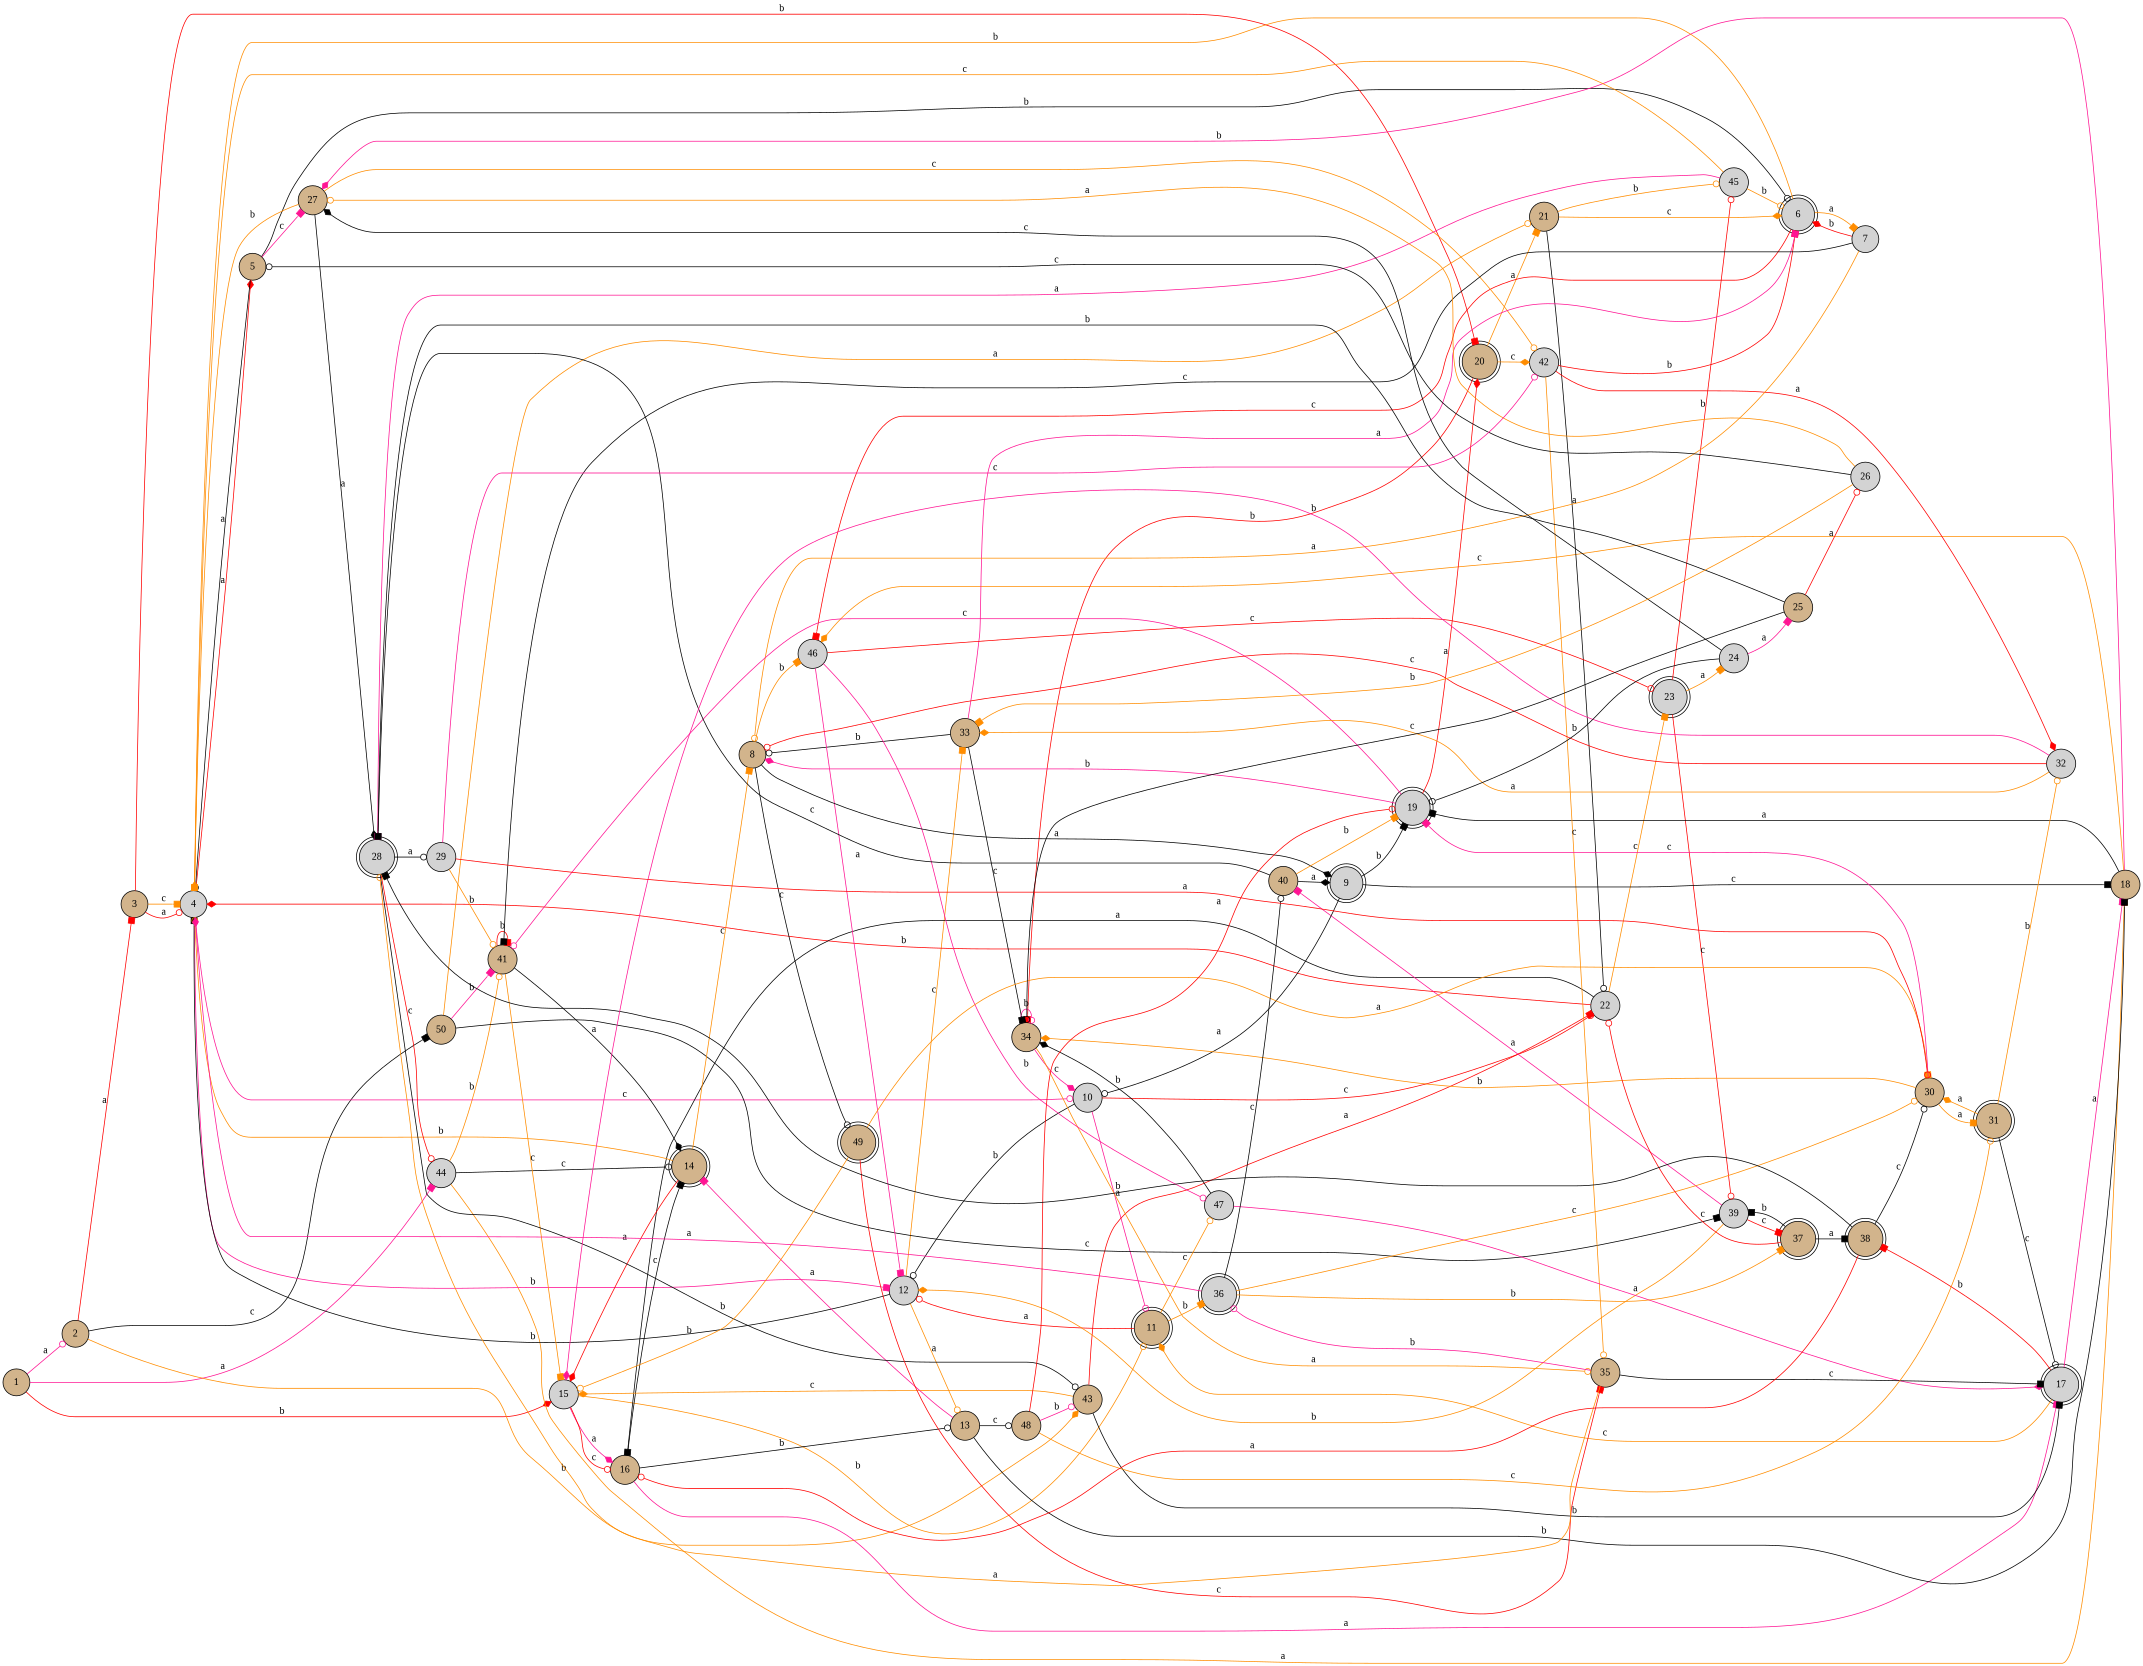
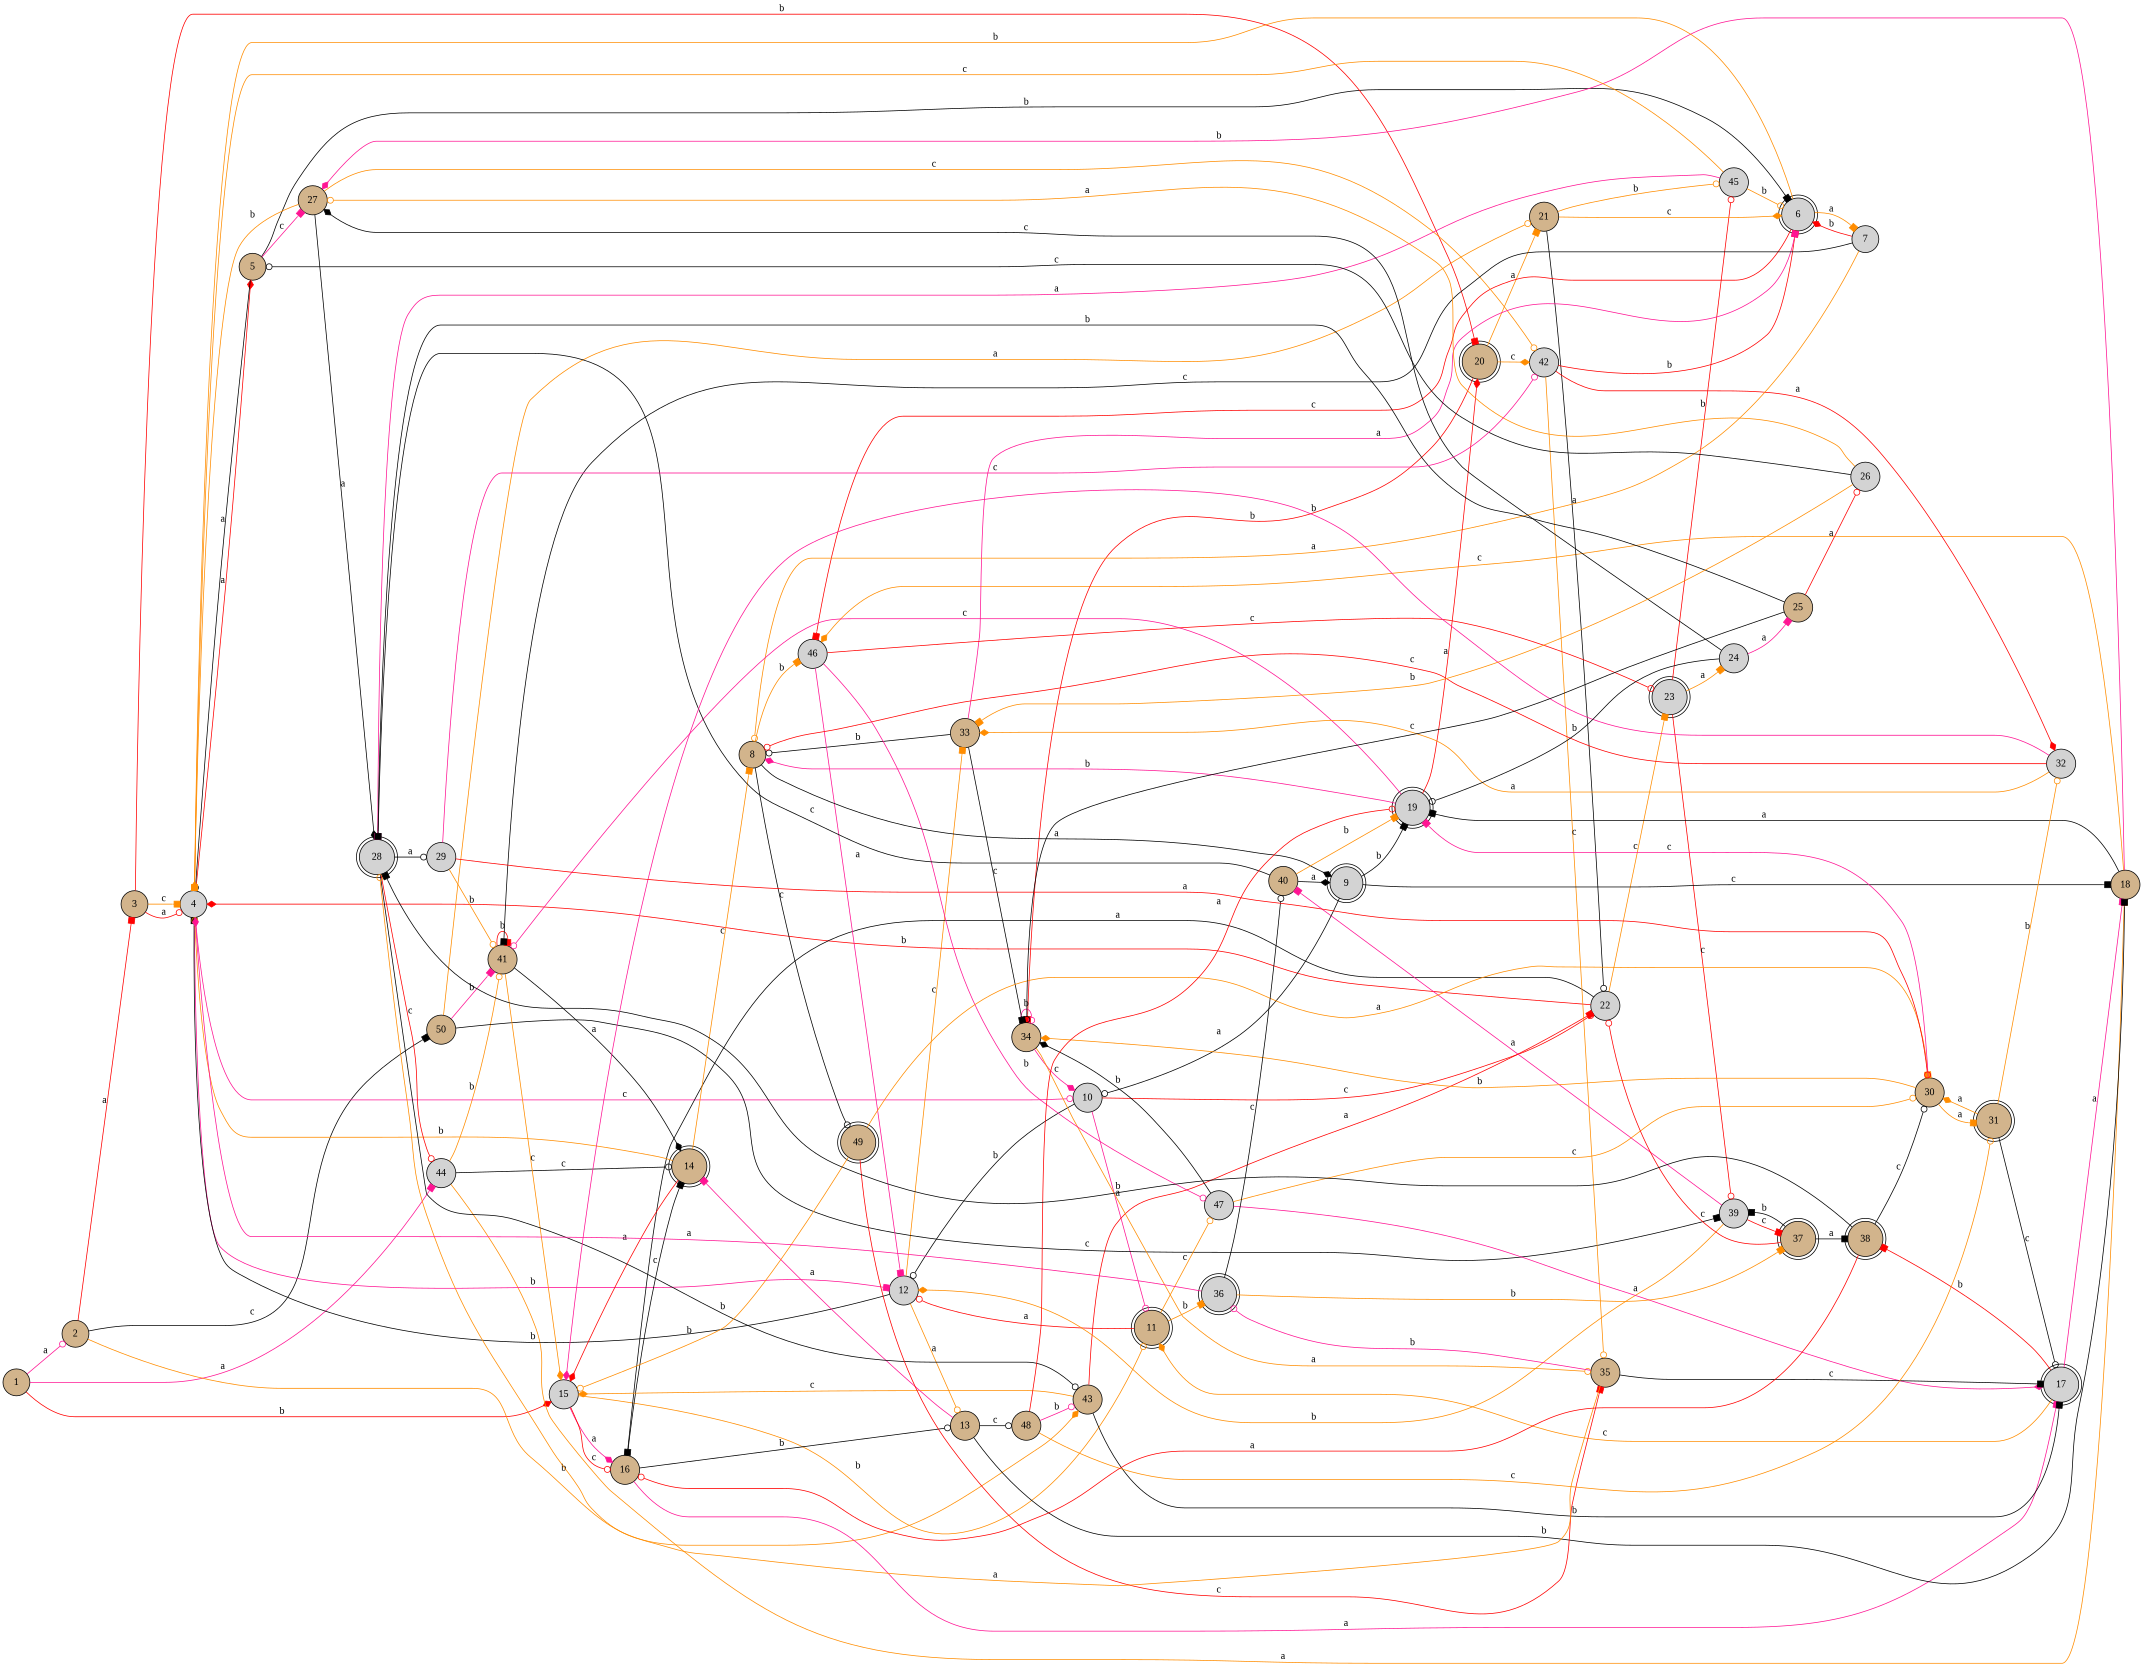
(1006, 107) -> (1006, 107)
(531, 1163) -> (531, 1163)
(1580, 1215) -> (1576, 1157)
